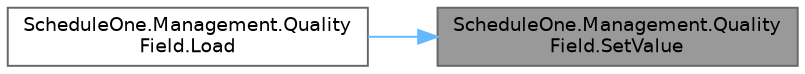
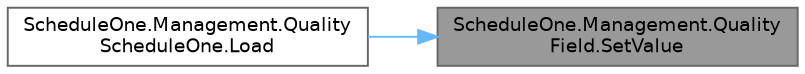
(188, 37) -> (188, 37)
